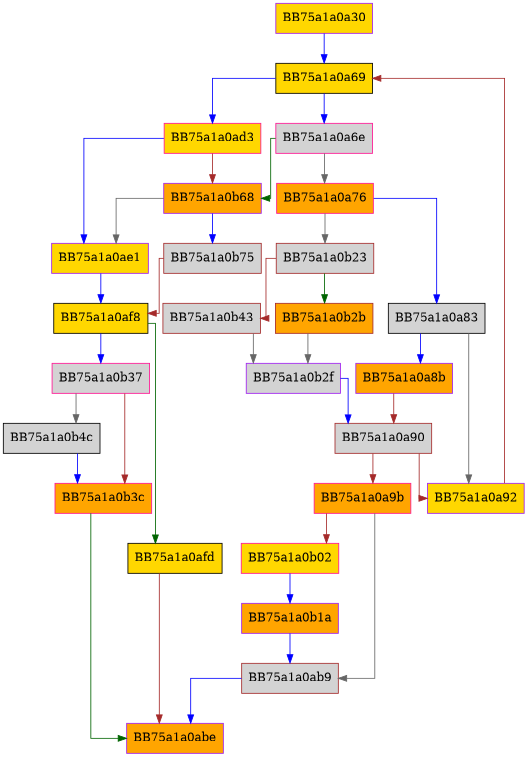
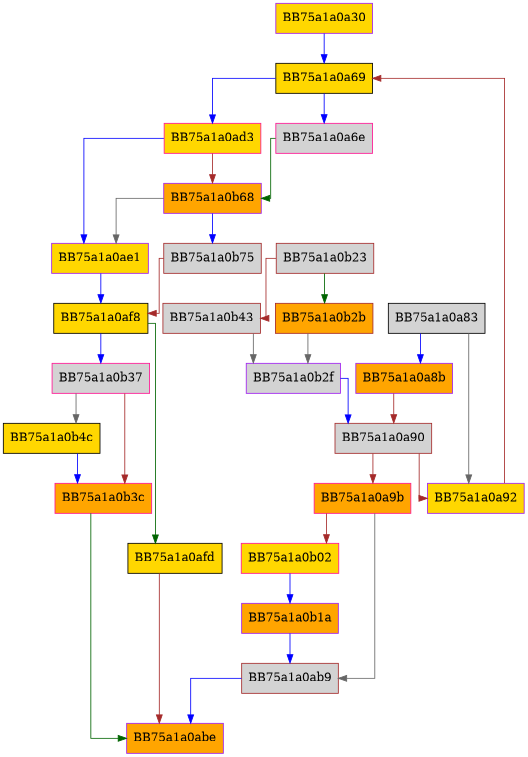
(325, 198) -> none
(52, 438) -> (52, 438)
